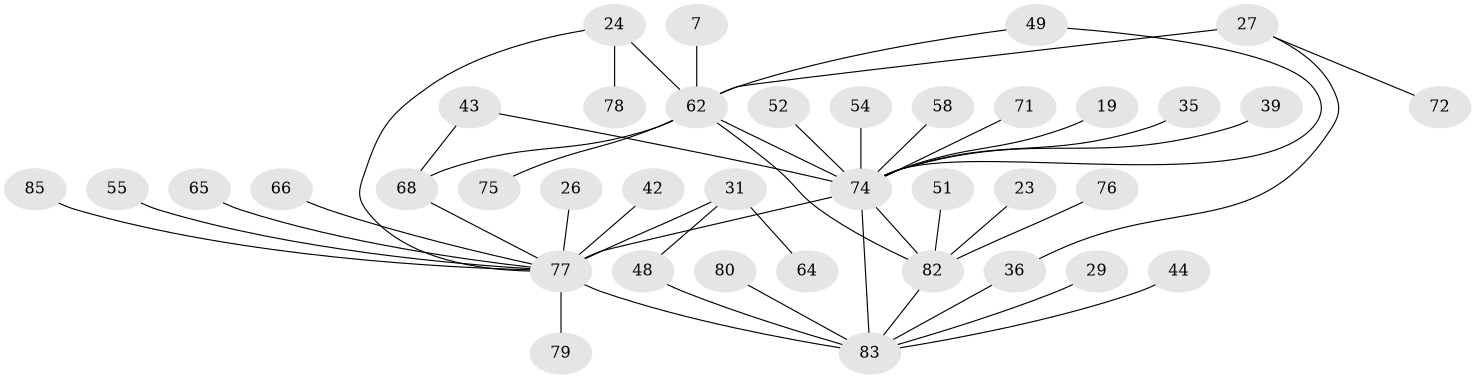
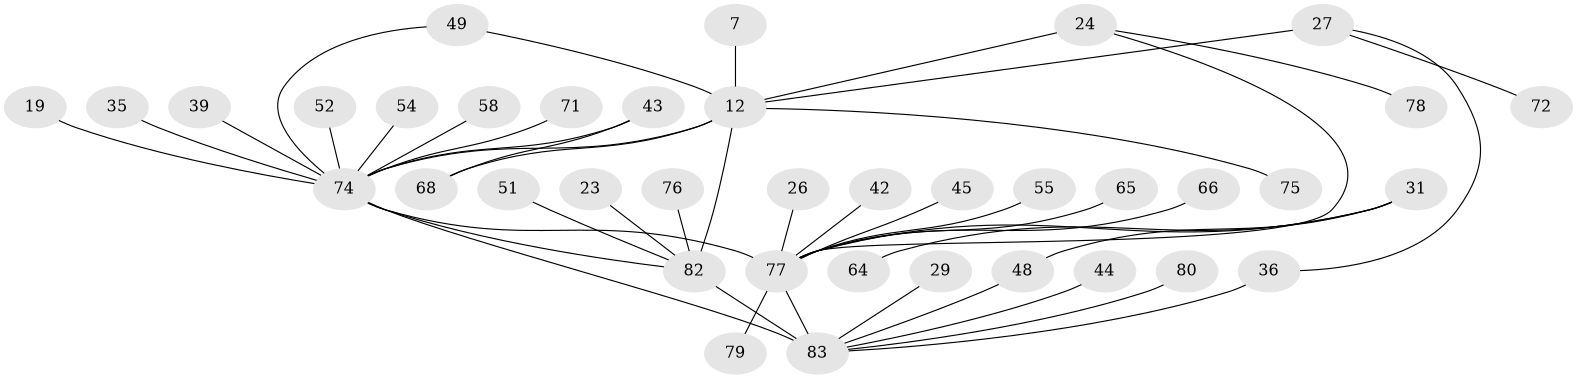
(697, 107) -> (735, 107)
(35, 189) -> (962, 189)
(484, 230) -> none
